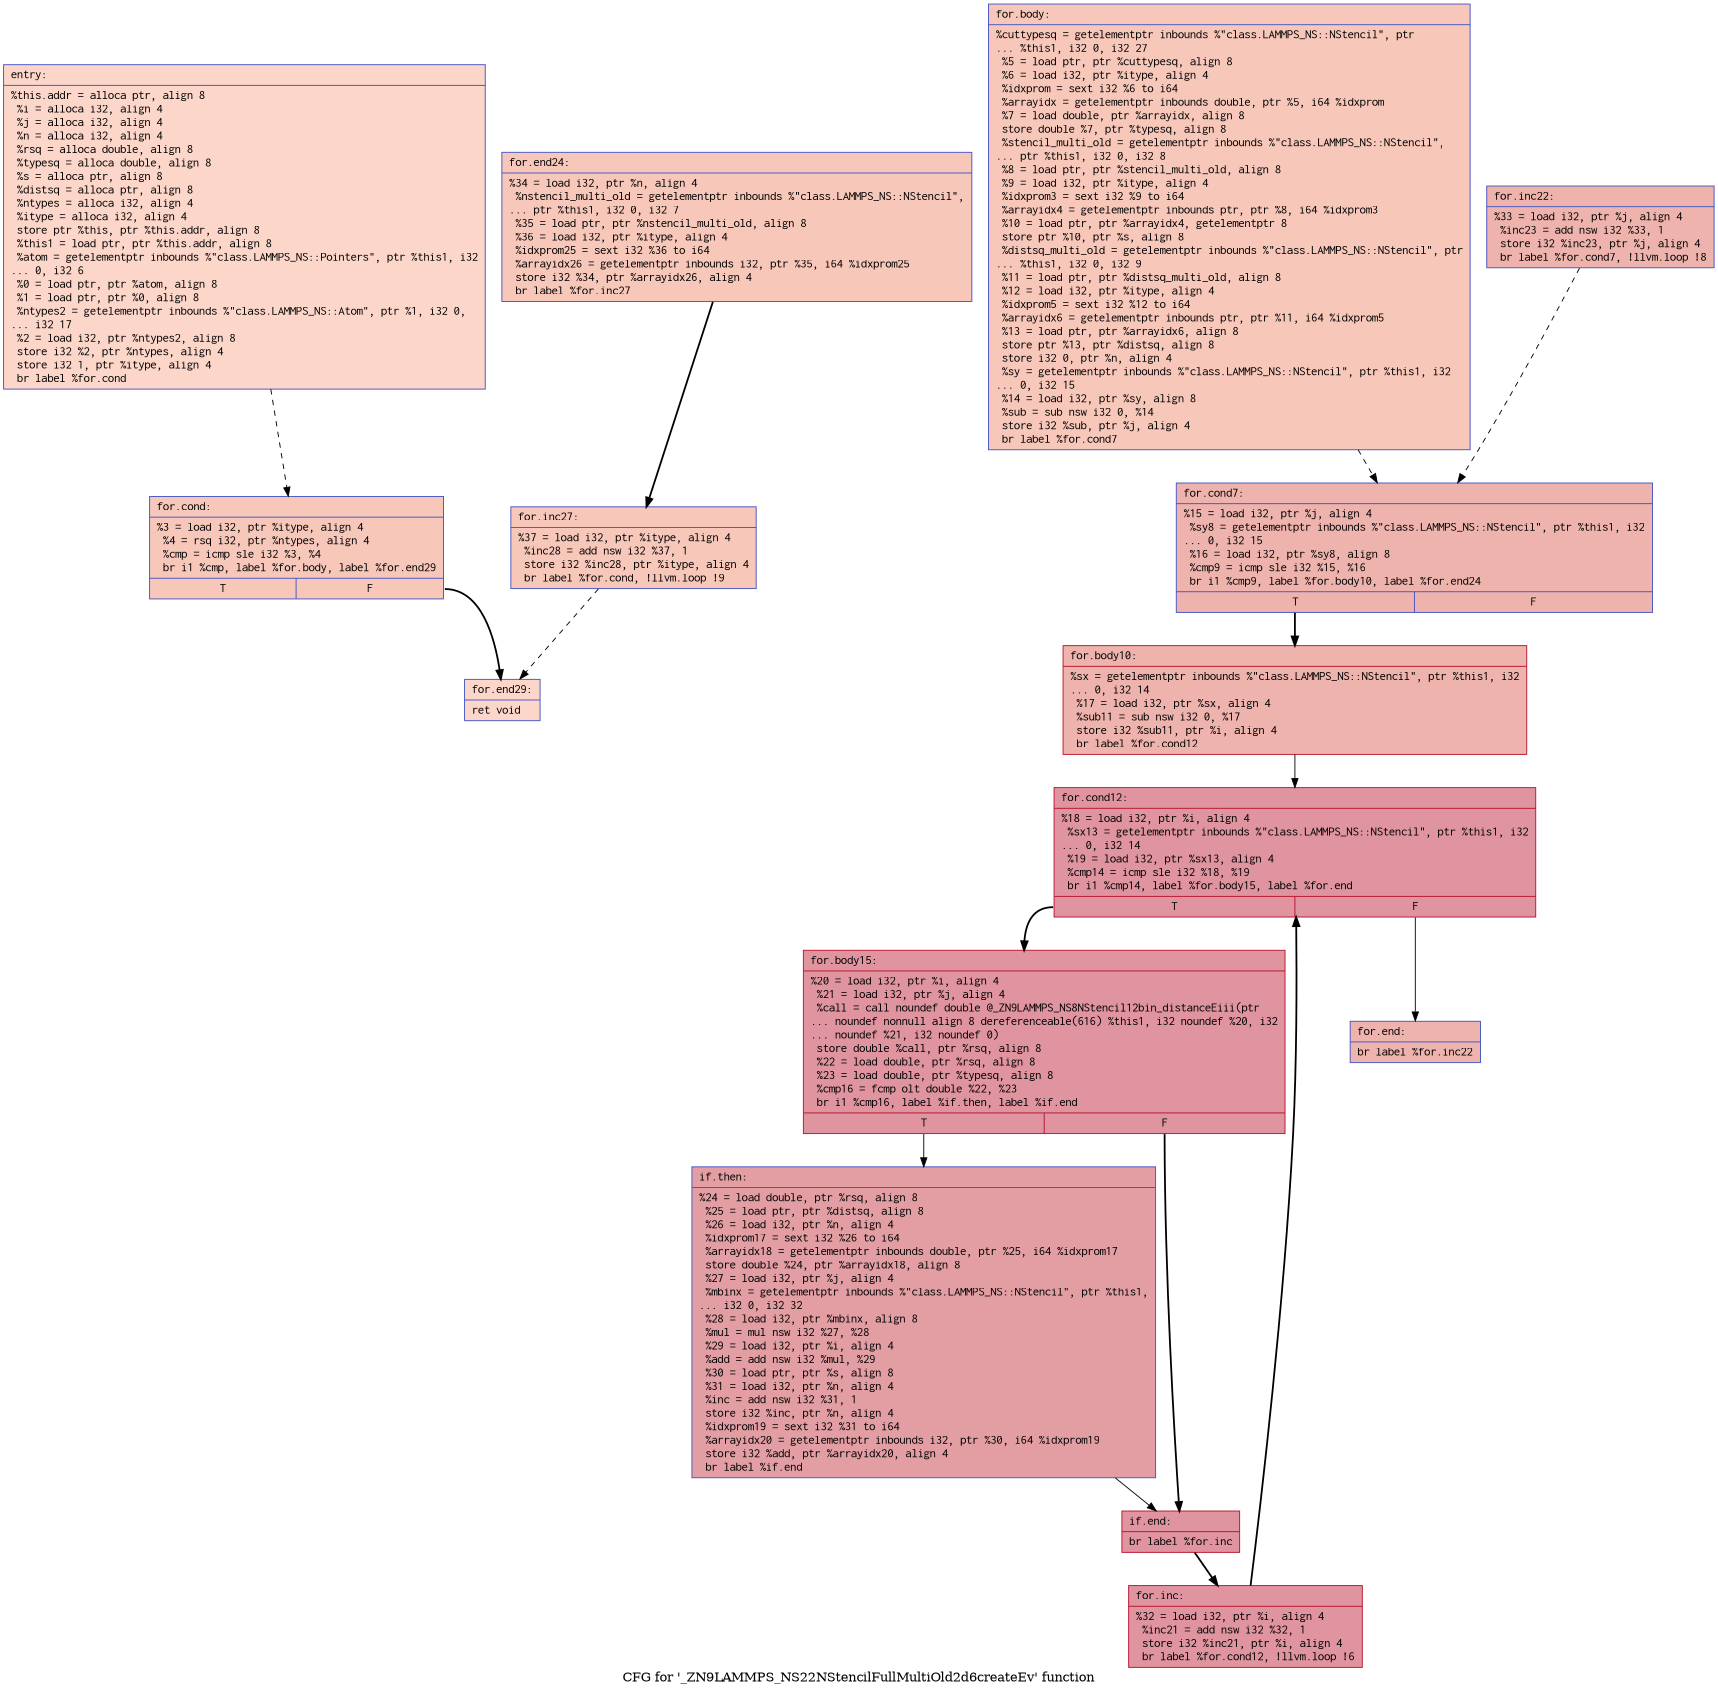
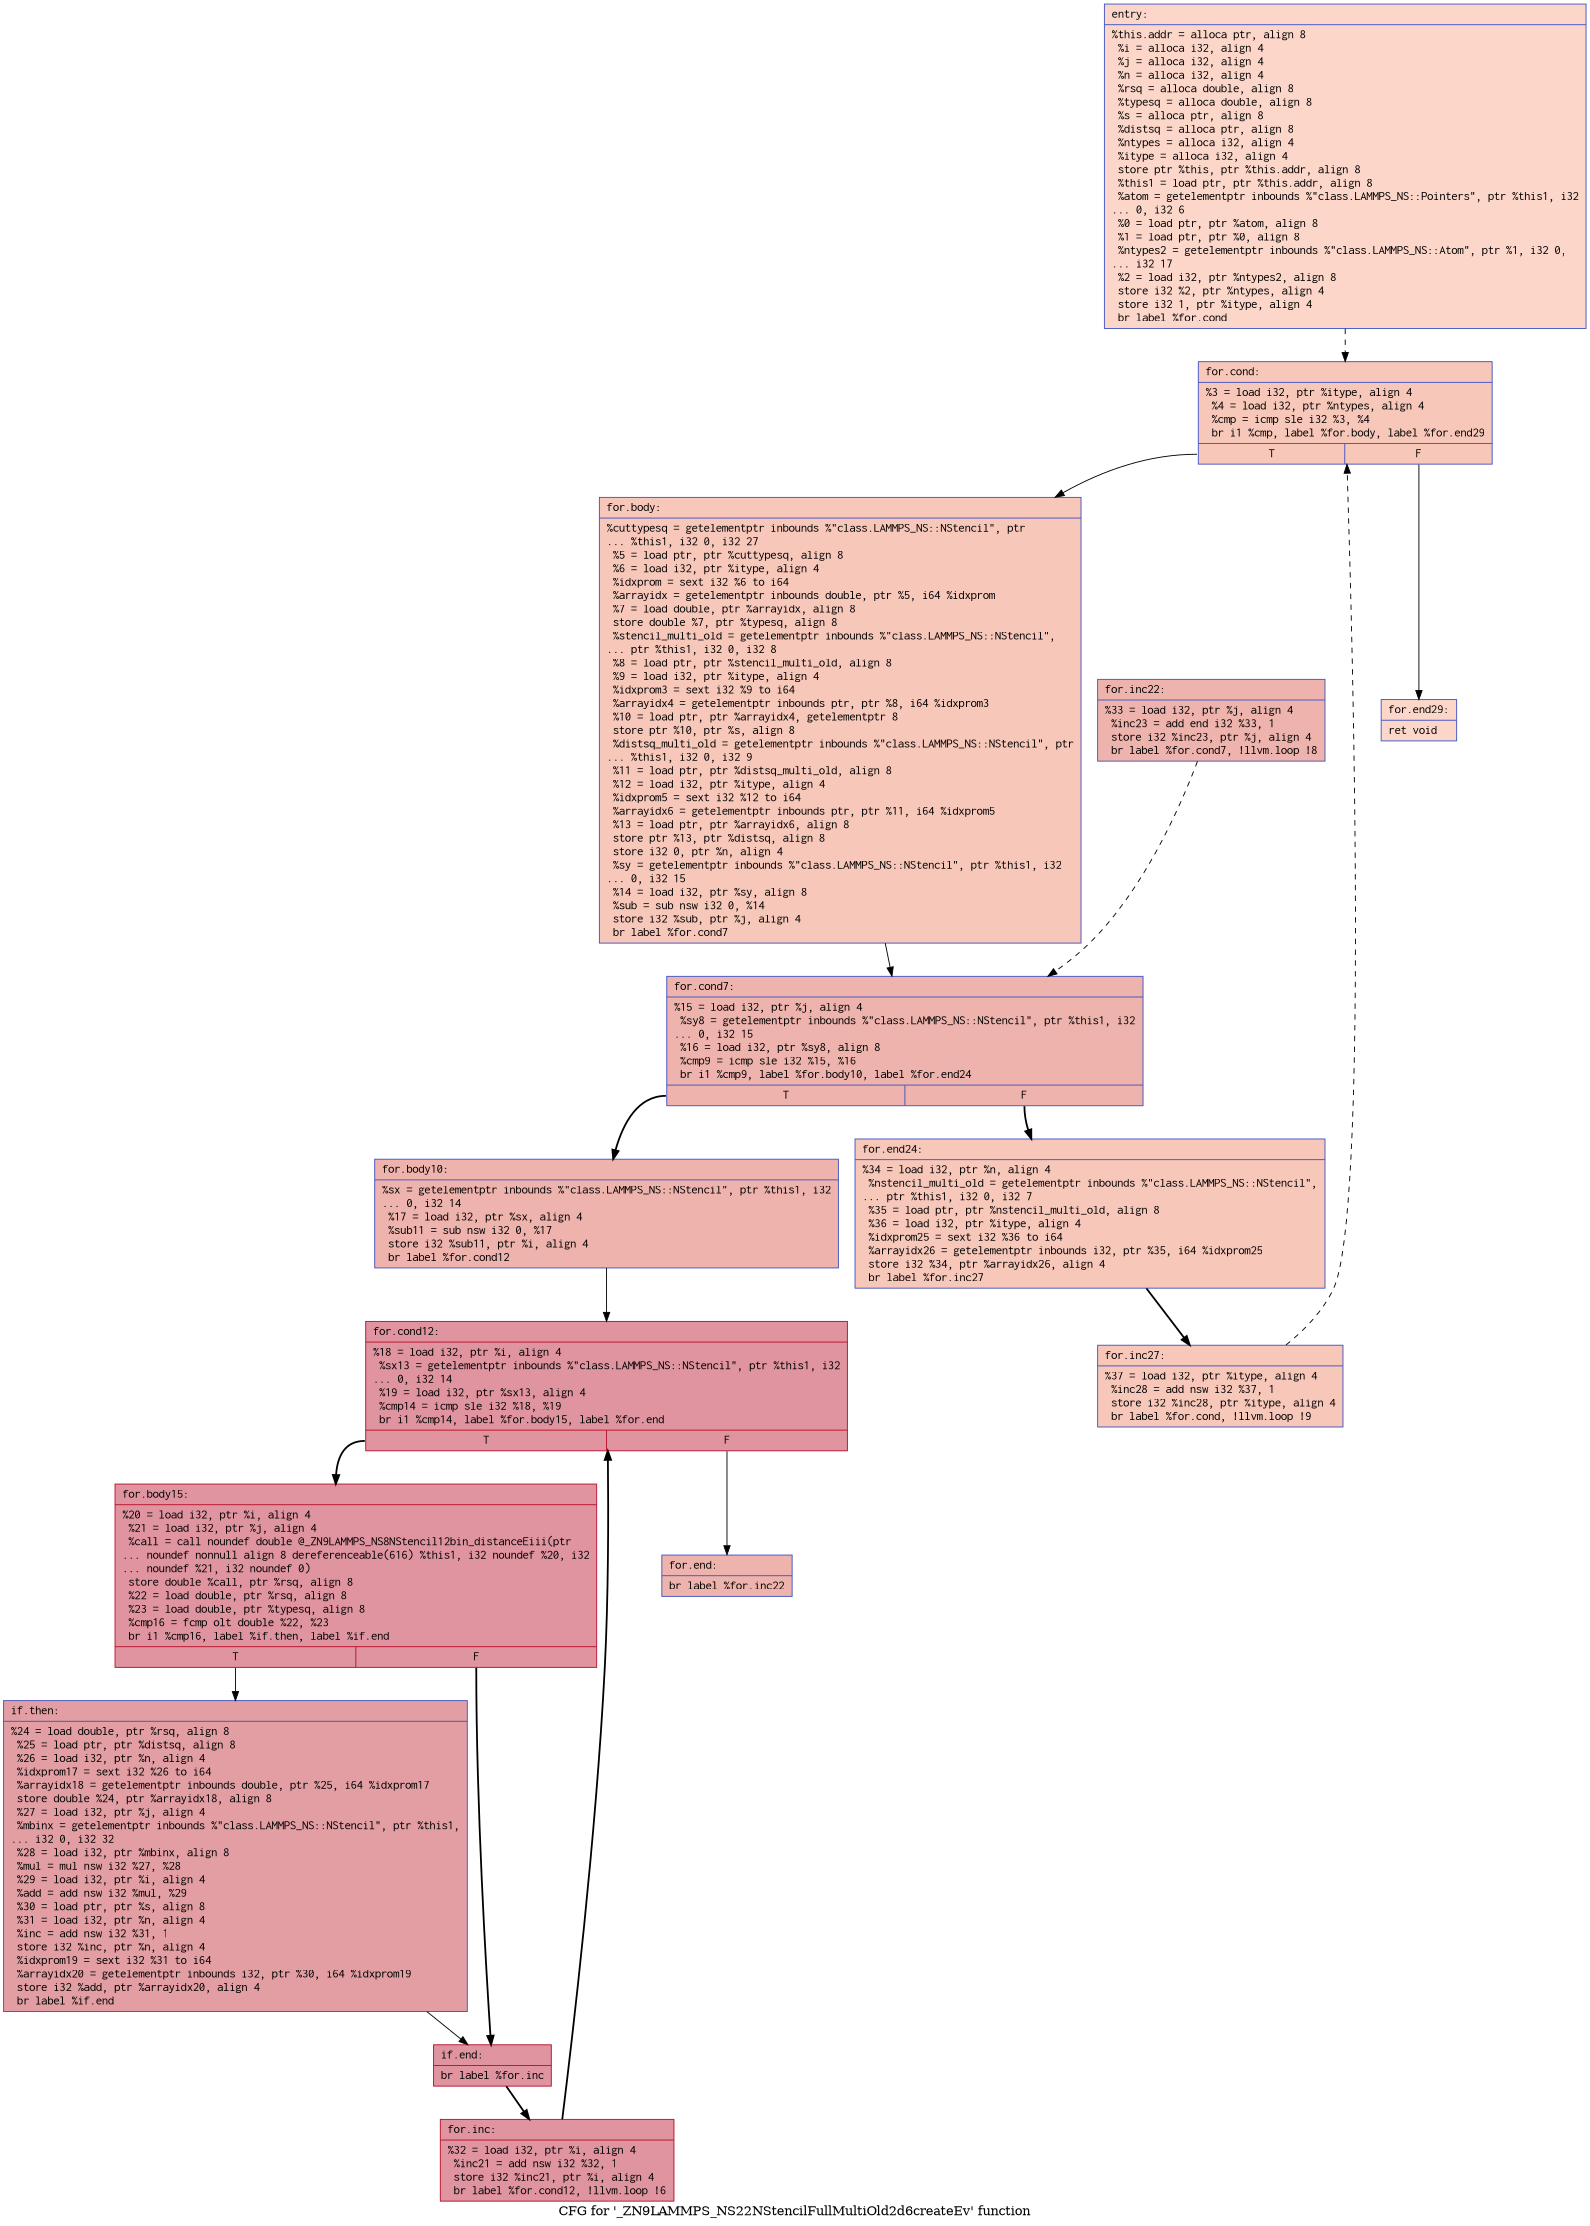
(1579, 230) -> (1190, 723)
(1365, 462) -> (888, 955)
none -> (1128, 465)
(263, 541) -> (1315, 406)
(485, 619) -> (1419, 578)
(562, 631) -> (1355, 919)
(1295, 700) -> (607, 1214)
none -> (1025, 1118)
